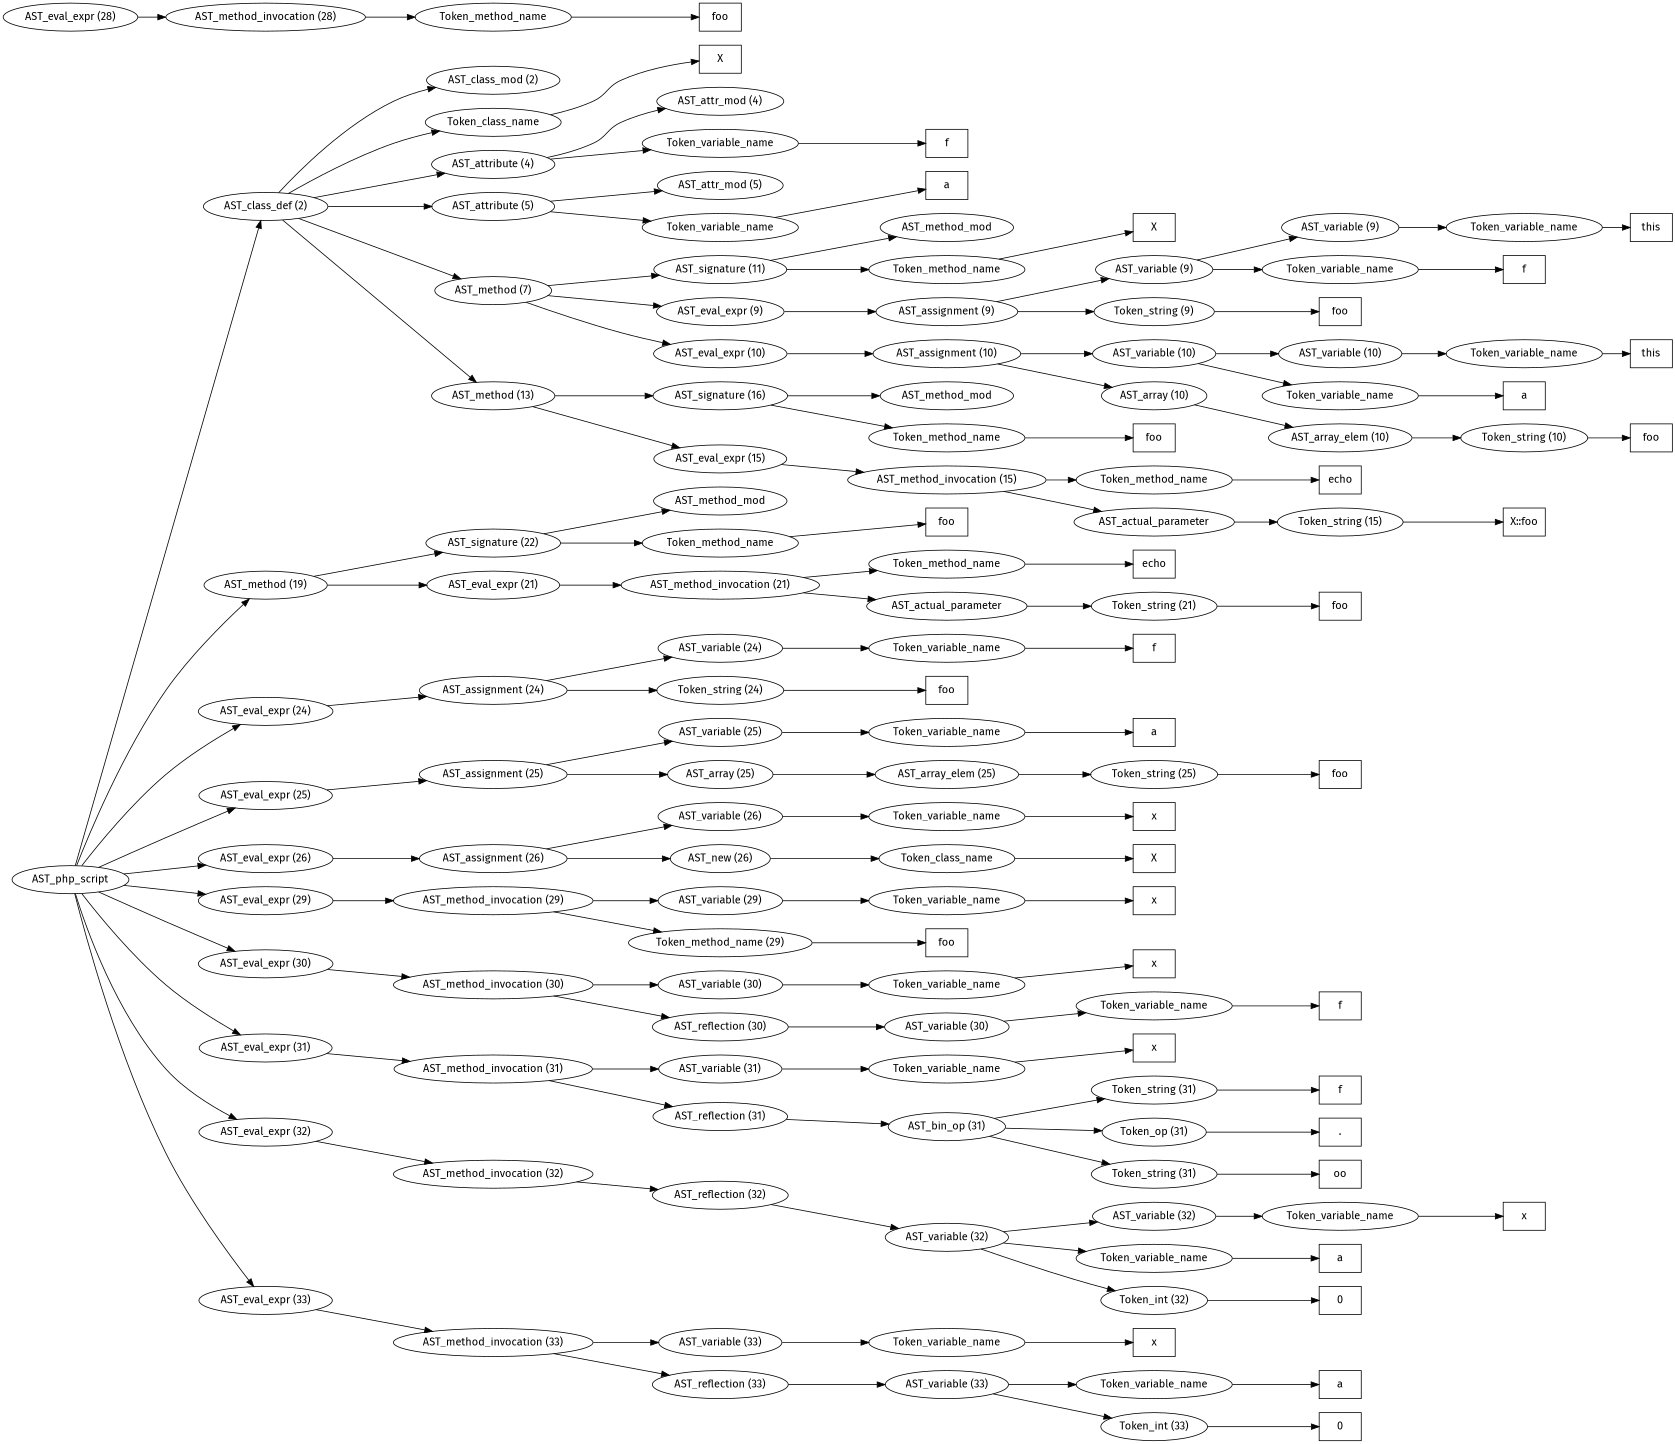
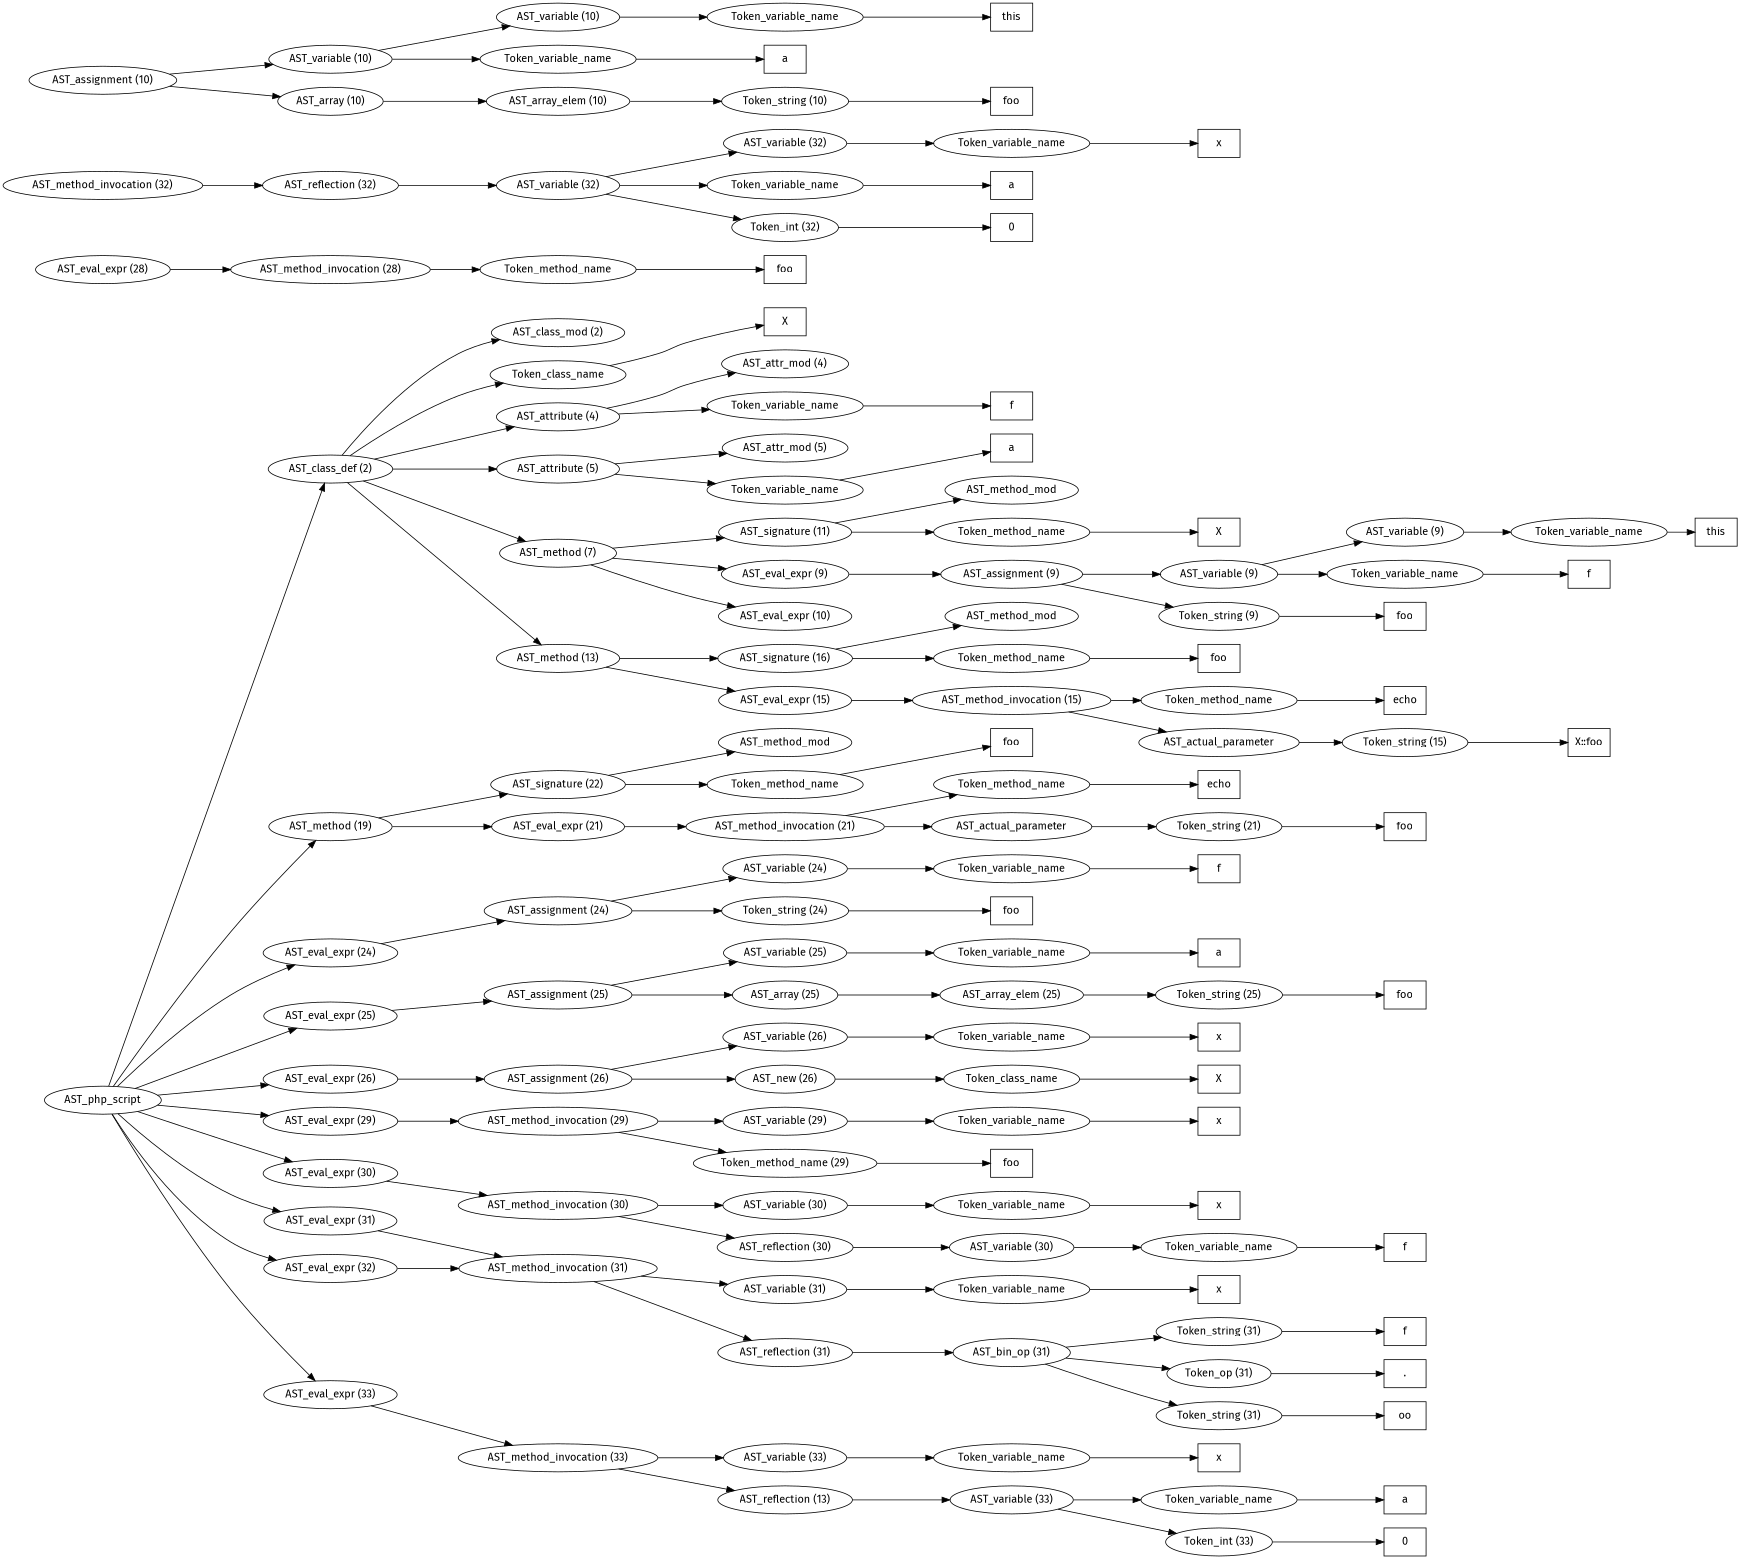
(826, 354) -> none
(370, 1151) -> (424, 1268)
(720, 1385) -> (785, 1500)
